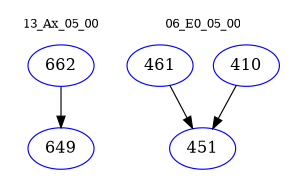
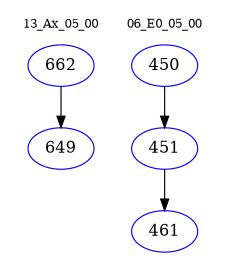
(246, 66) -> (165, 66)
(178, 102) -> (165, 184)
